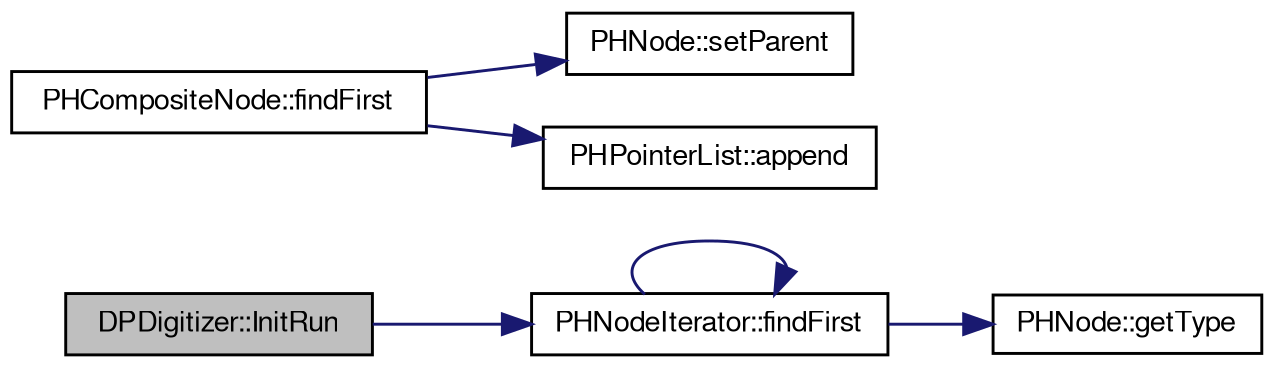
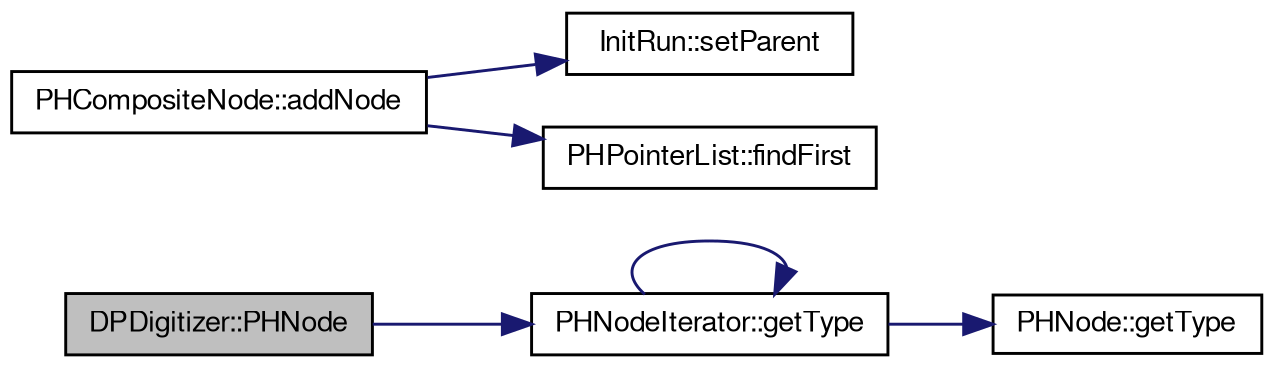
(710, 44) -> (710, 44)
(219, 102) -> (219, 102)
(710, 158) -> (710, 158)
(219, 324) -> (219, 324)
(710, 324) -> (710, 324)
